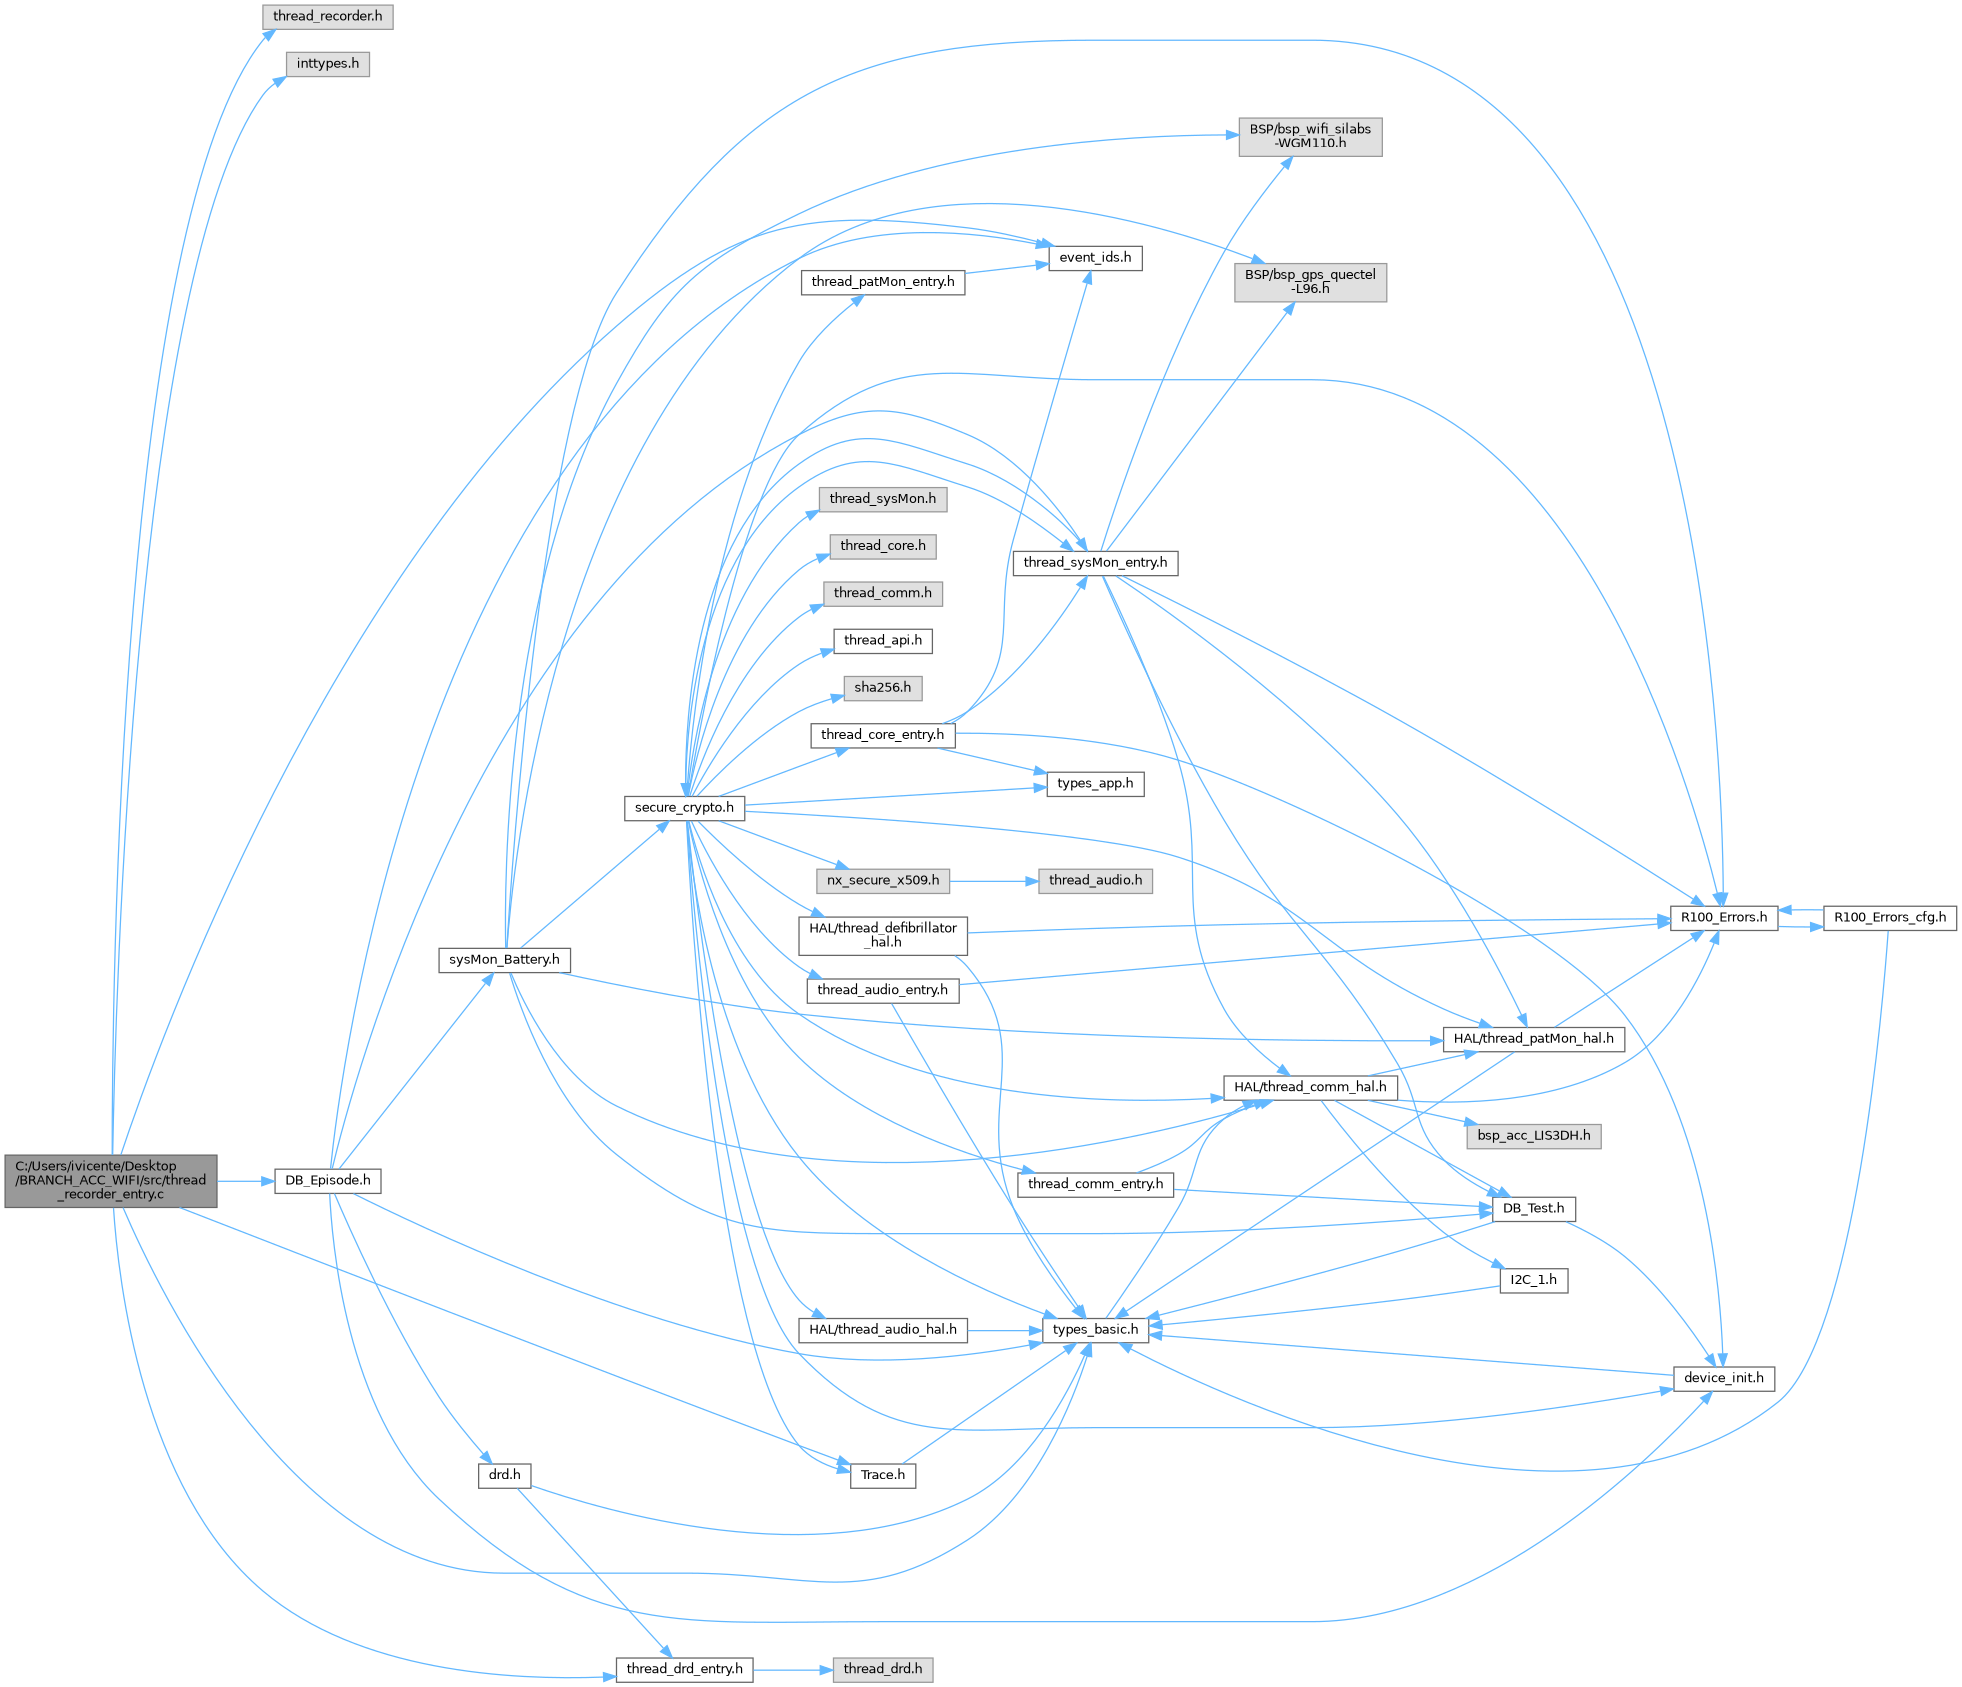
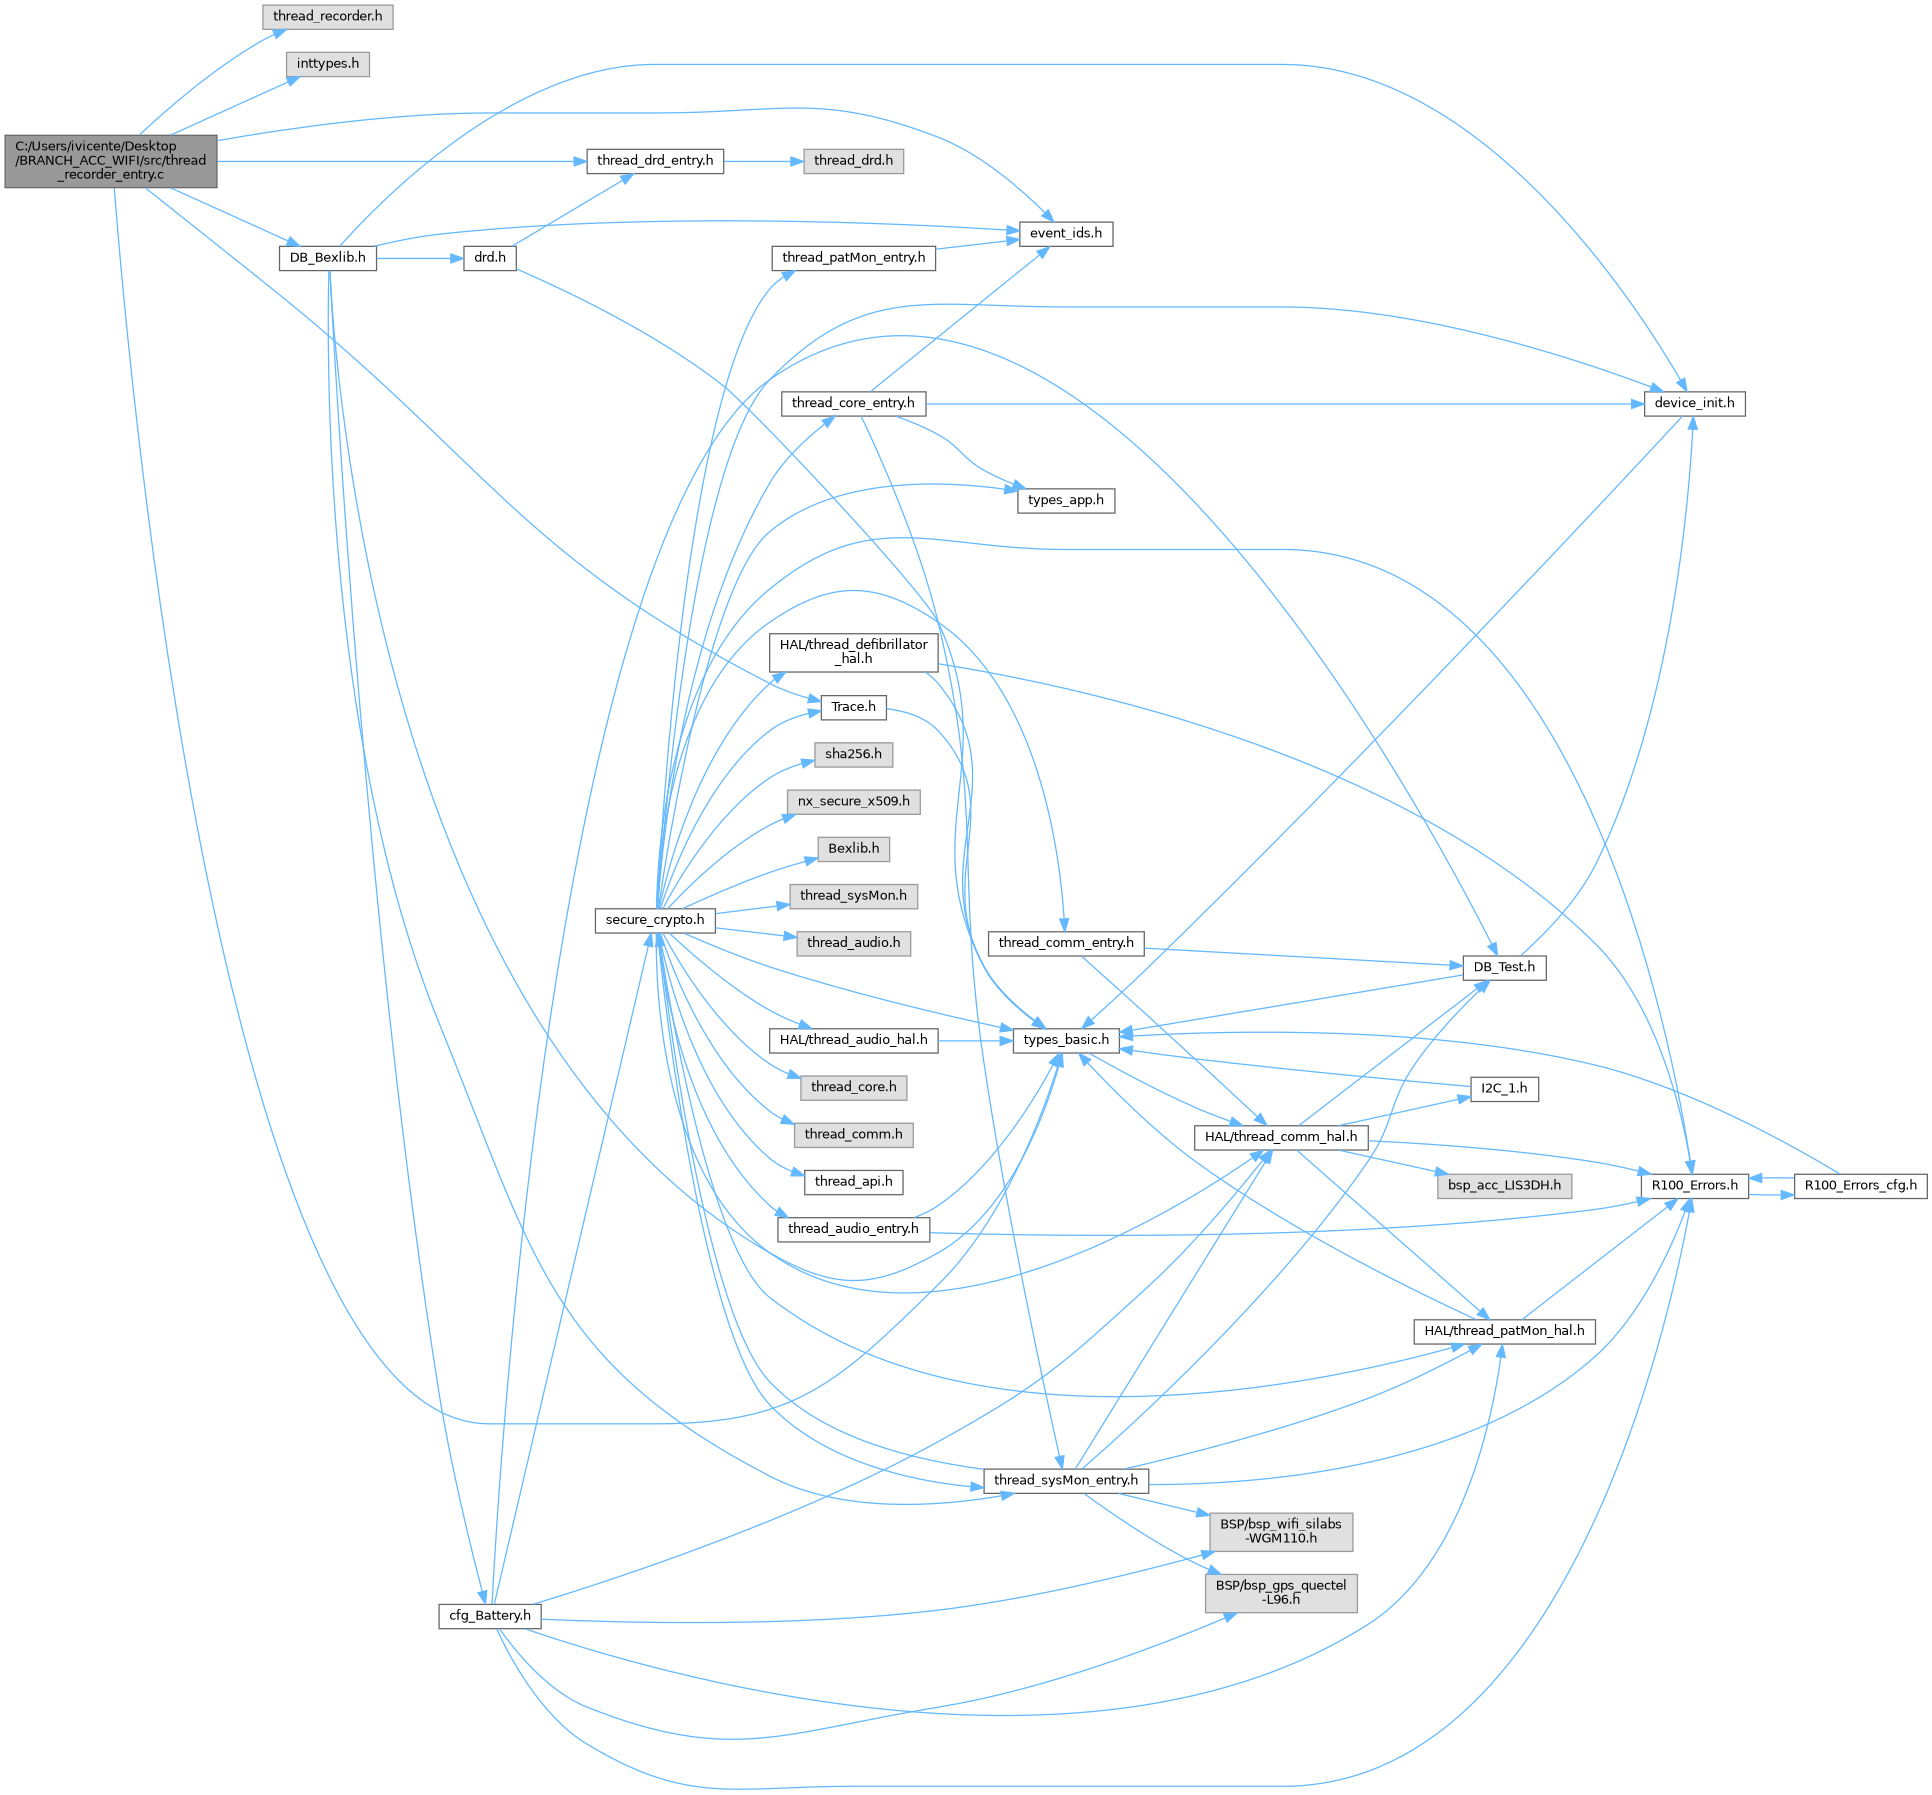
none -> (854, 849)
(988, 881) -> (750, 932)
(505, 960) -> (490, 1617)
(328, 1181) -> (328, 258)
